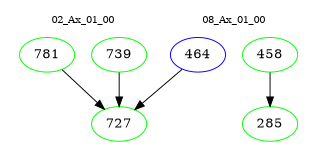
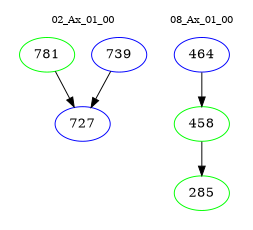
(119, 55) -> (119, 55)
(169, 80) -> (202, 85)
(119, 124) -> (83, 124)
